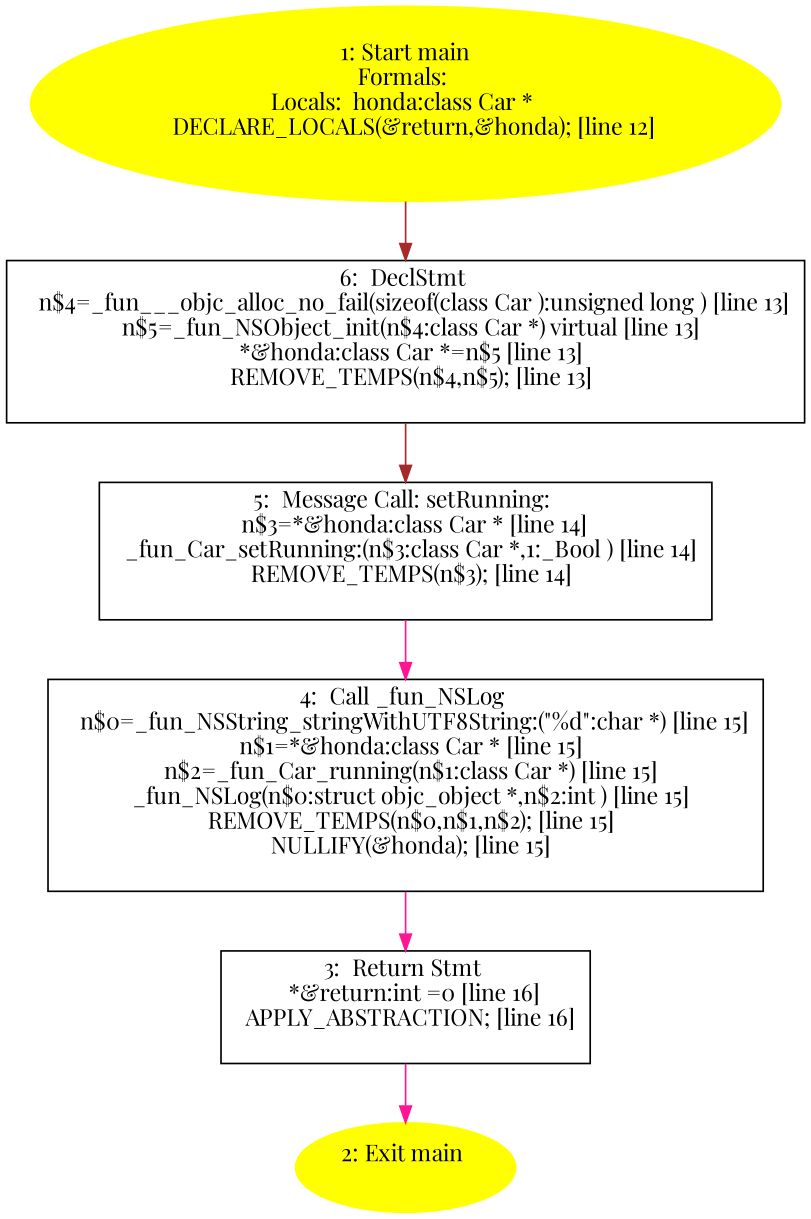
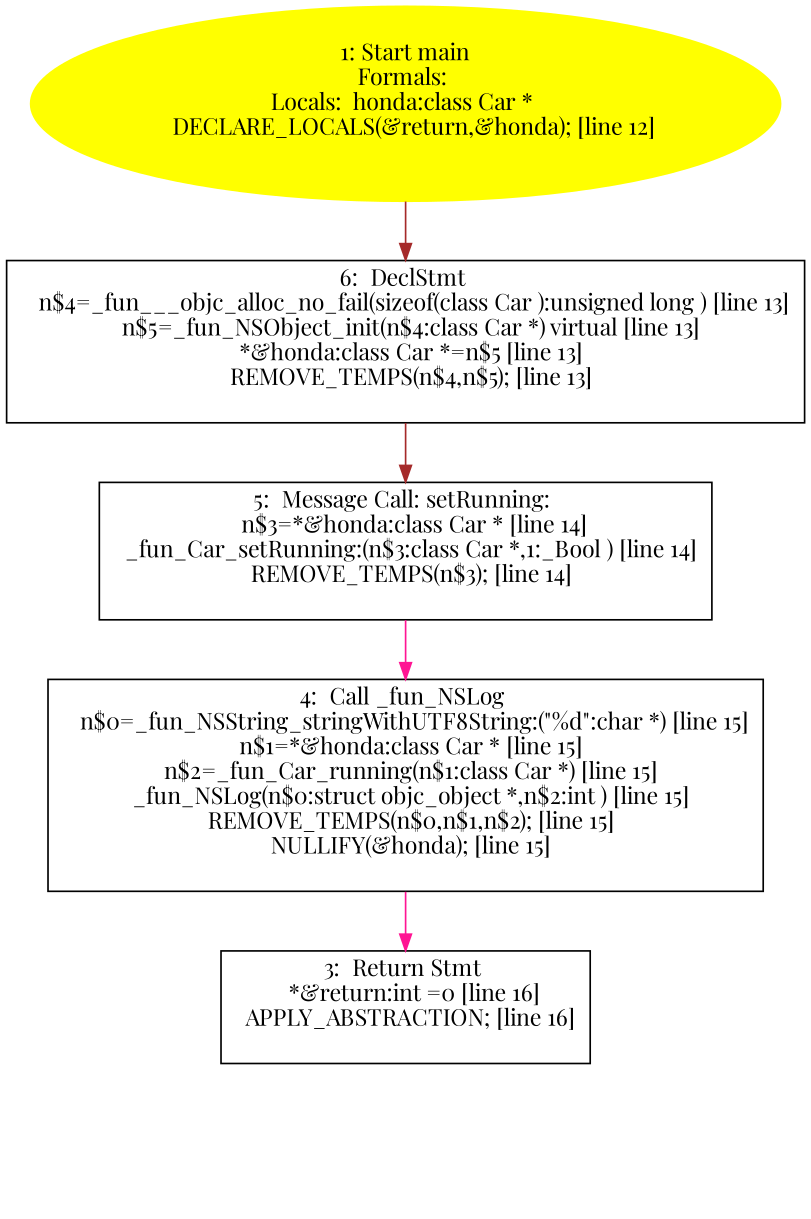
(406, 1168) -> none
